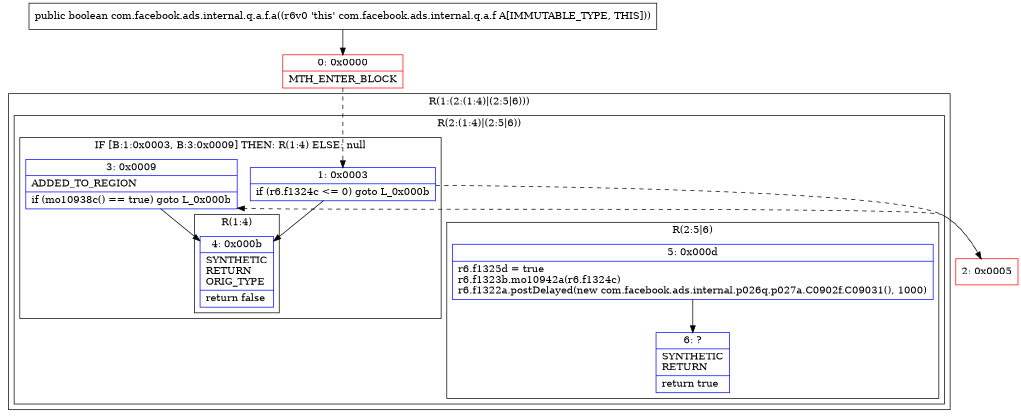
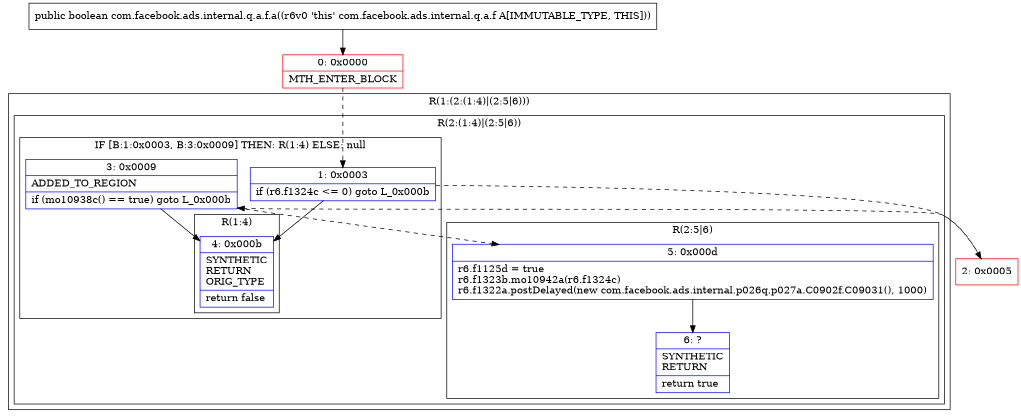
none -> (365, 226)
(501, 269) -> (501, 269)
